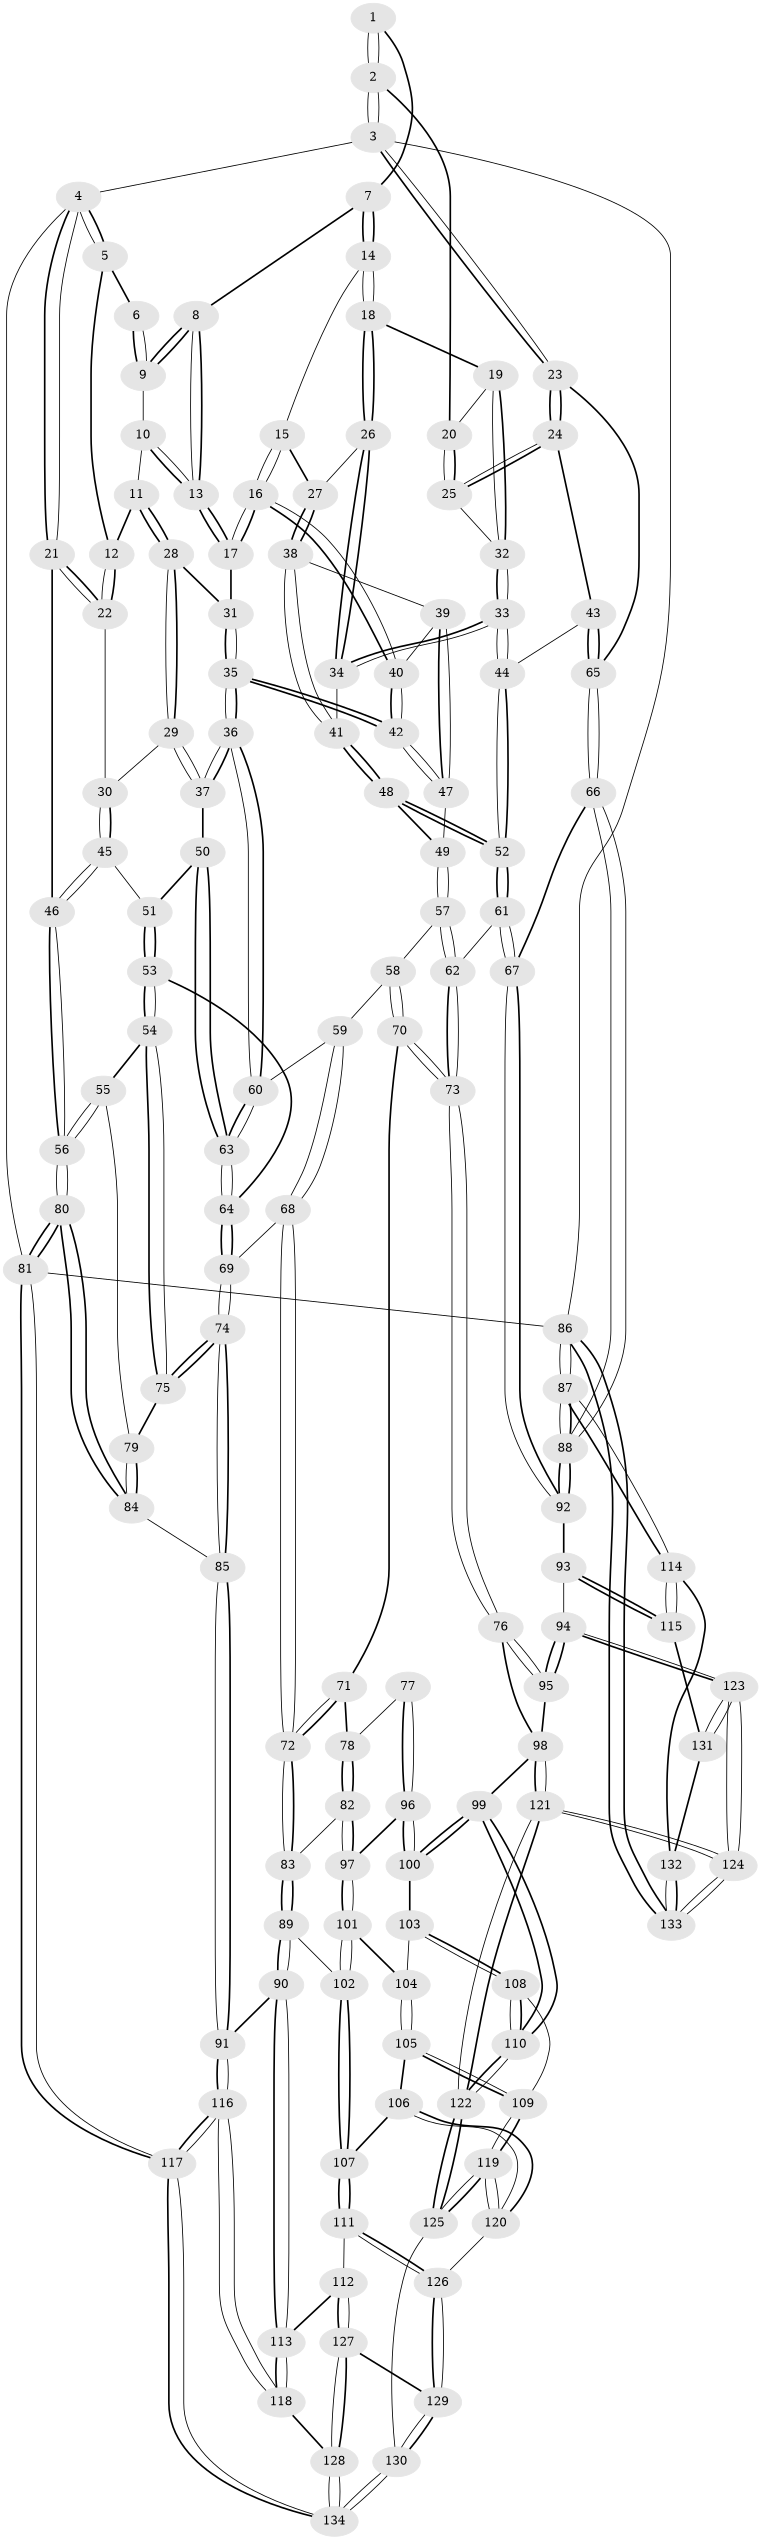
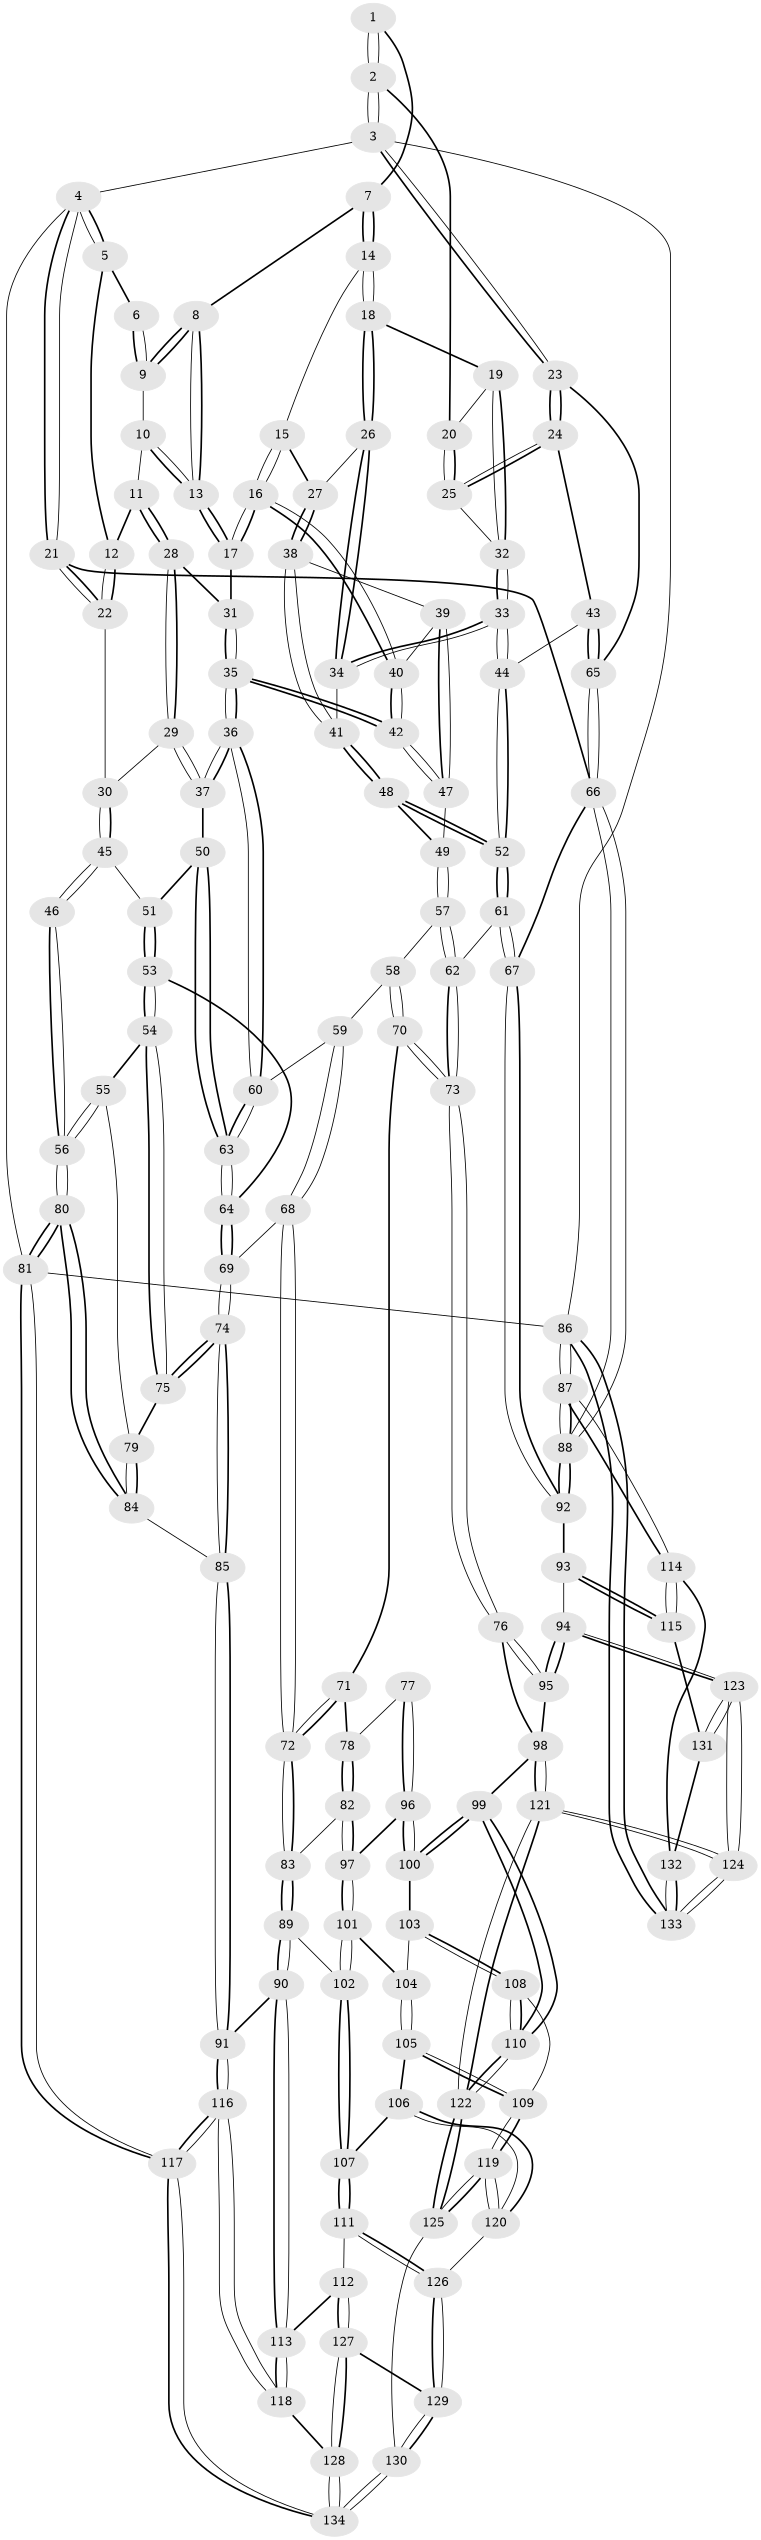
(52, 733) -> (395, 580)
